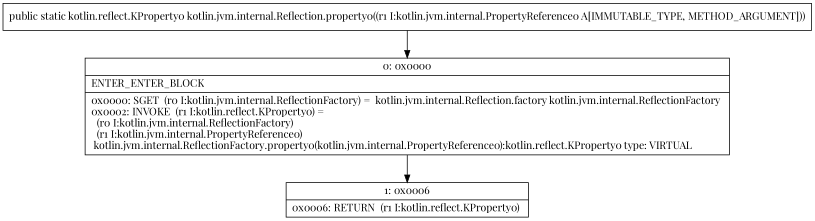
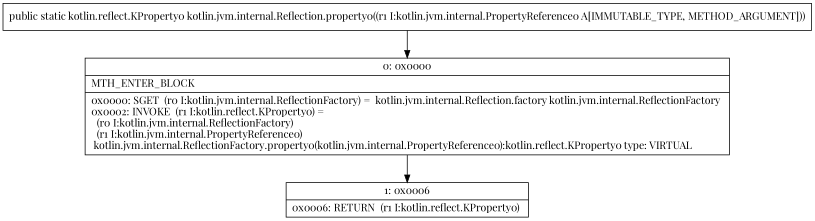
(148, 84) -> (143, 84)
